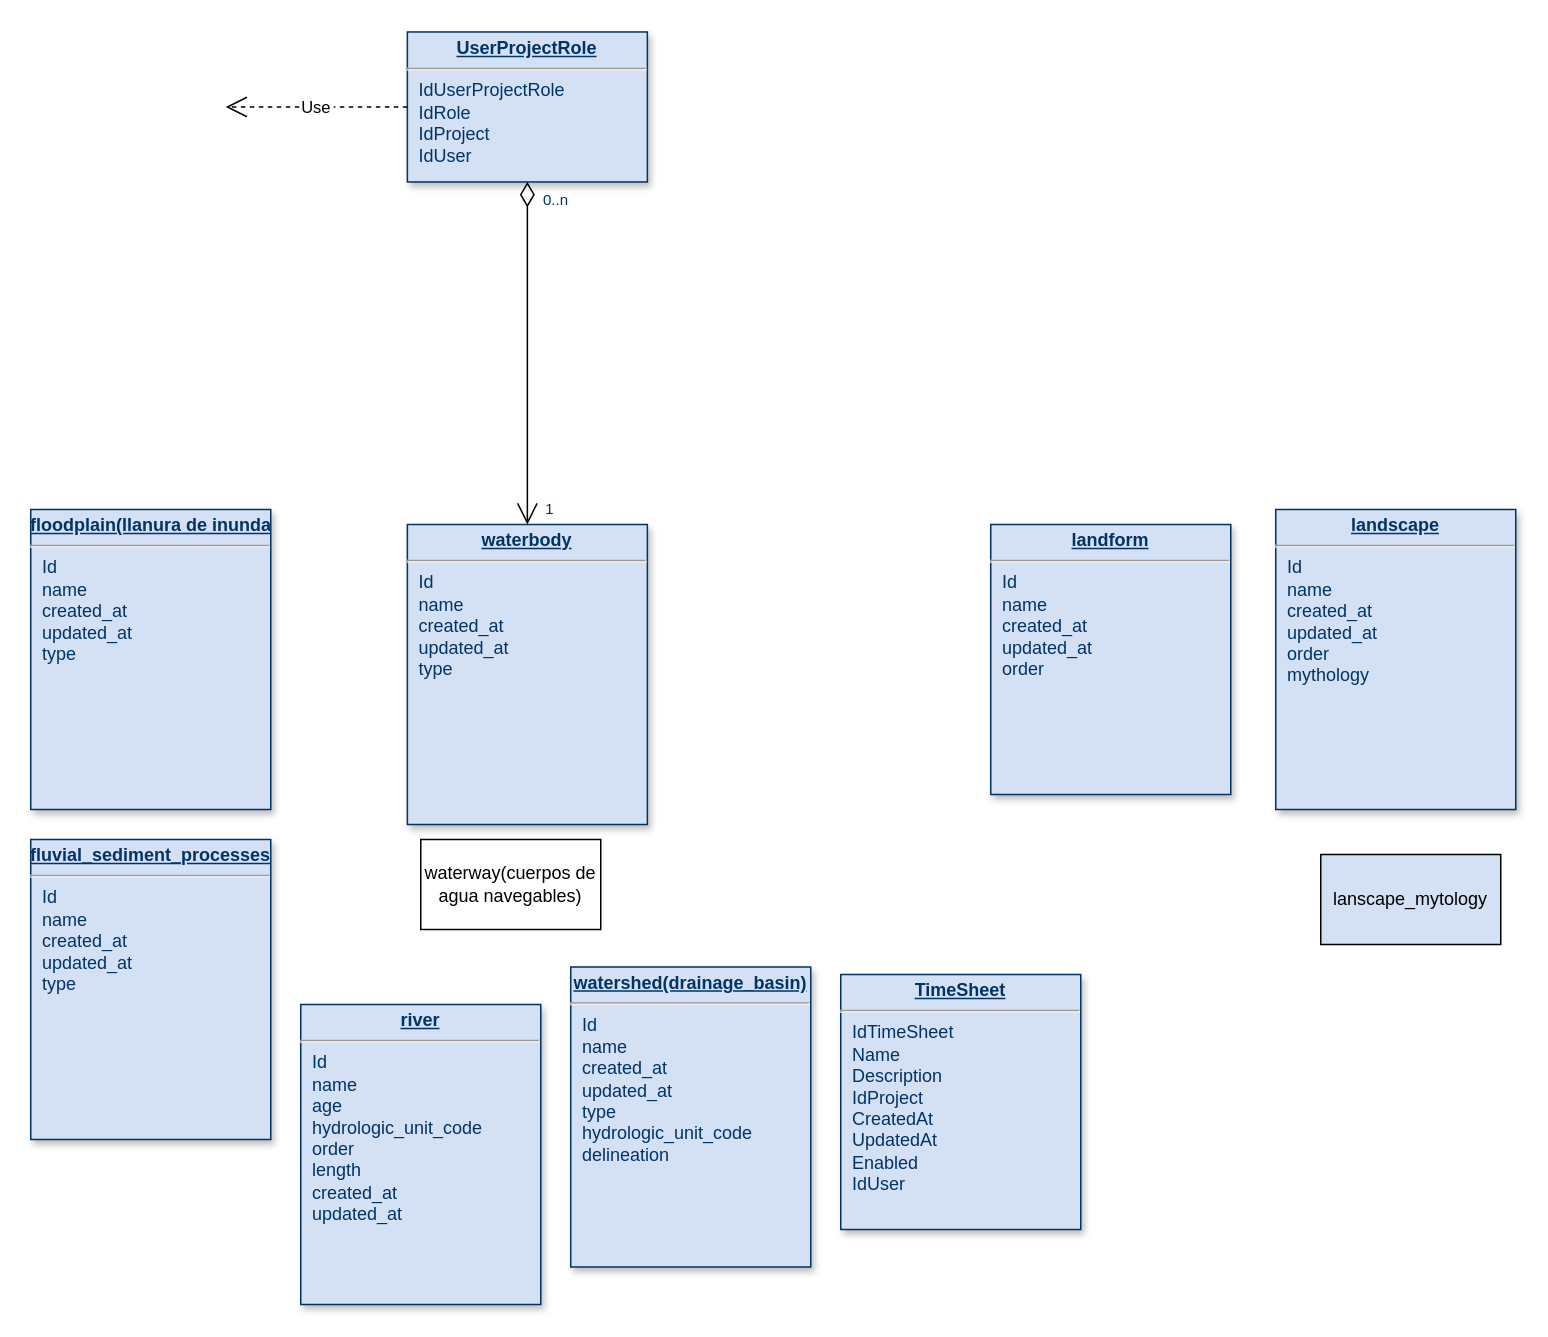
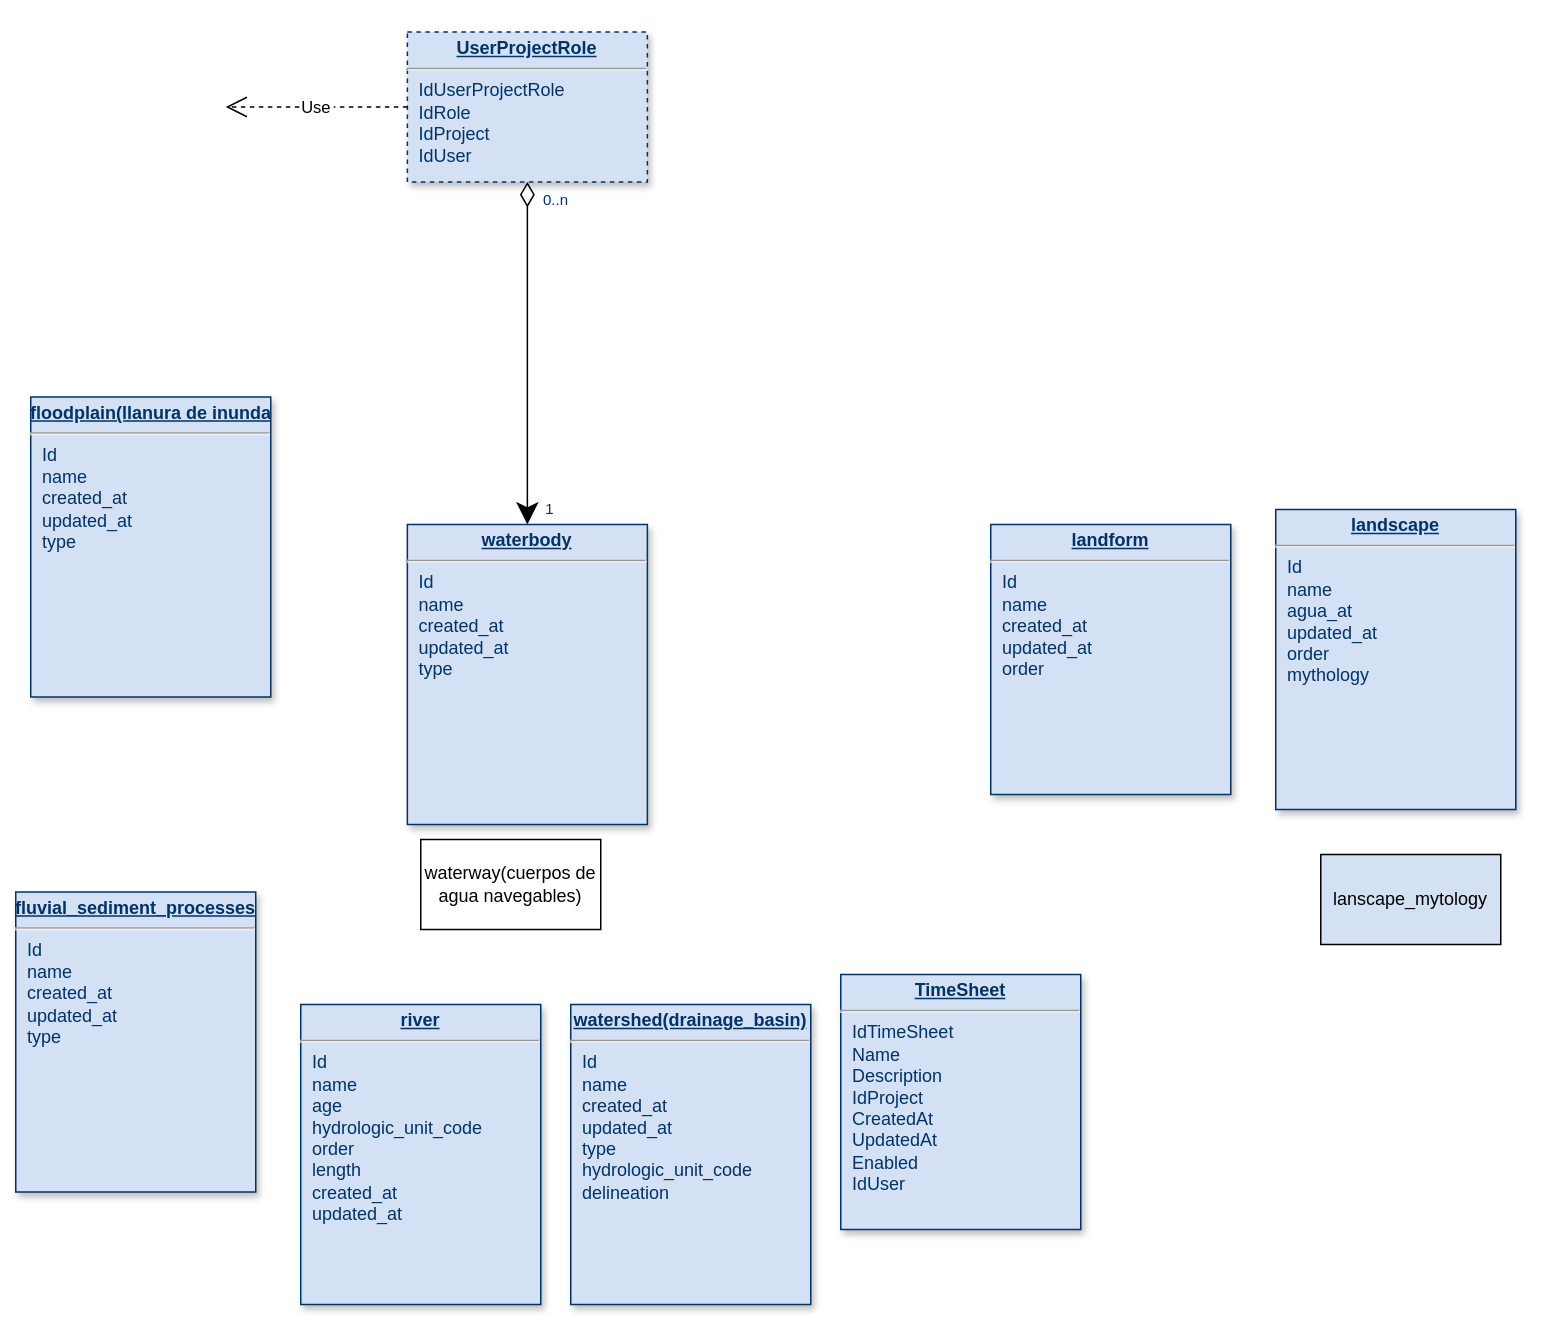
(527, 107) -> (527, 107)
(527, 512) -> (527, 506)
(1326, 585) -> (1326, 585)
(151, 659) -> (151, 547)
(151, 989) -> (136, 1042)
(691, 1117) -> (691, 1154)
